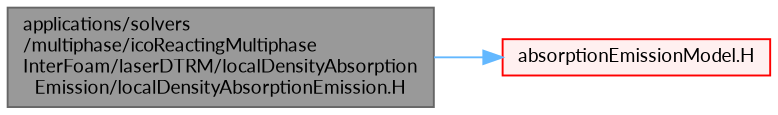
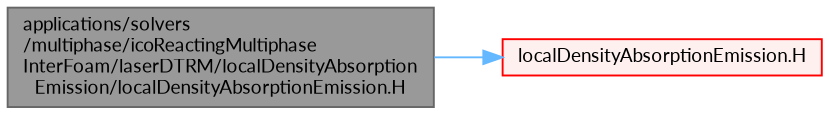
(636, 57) -> (662, 57)
